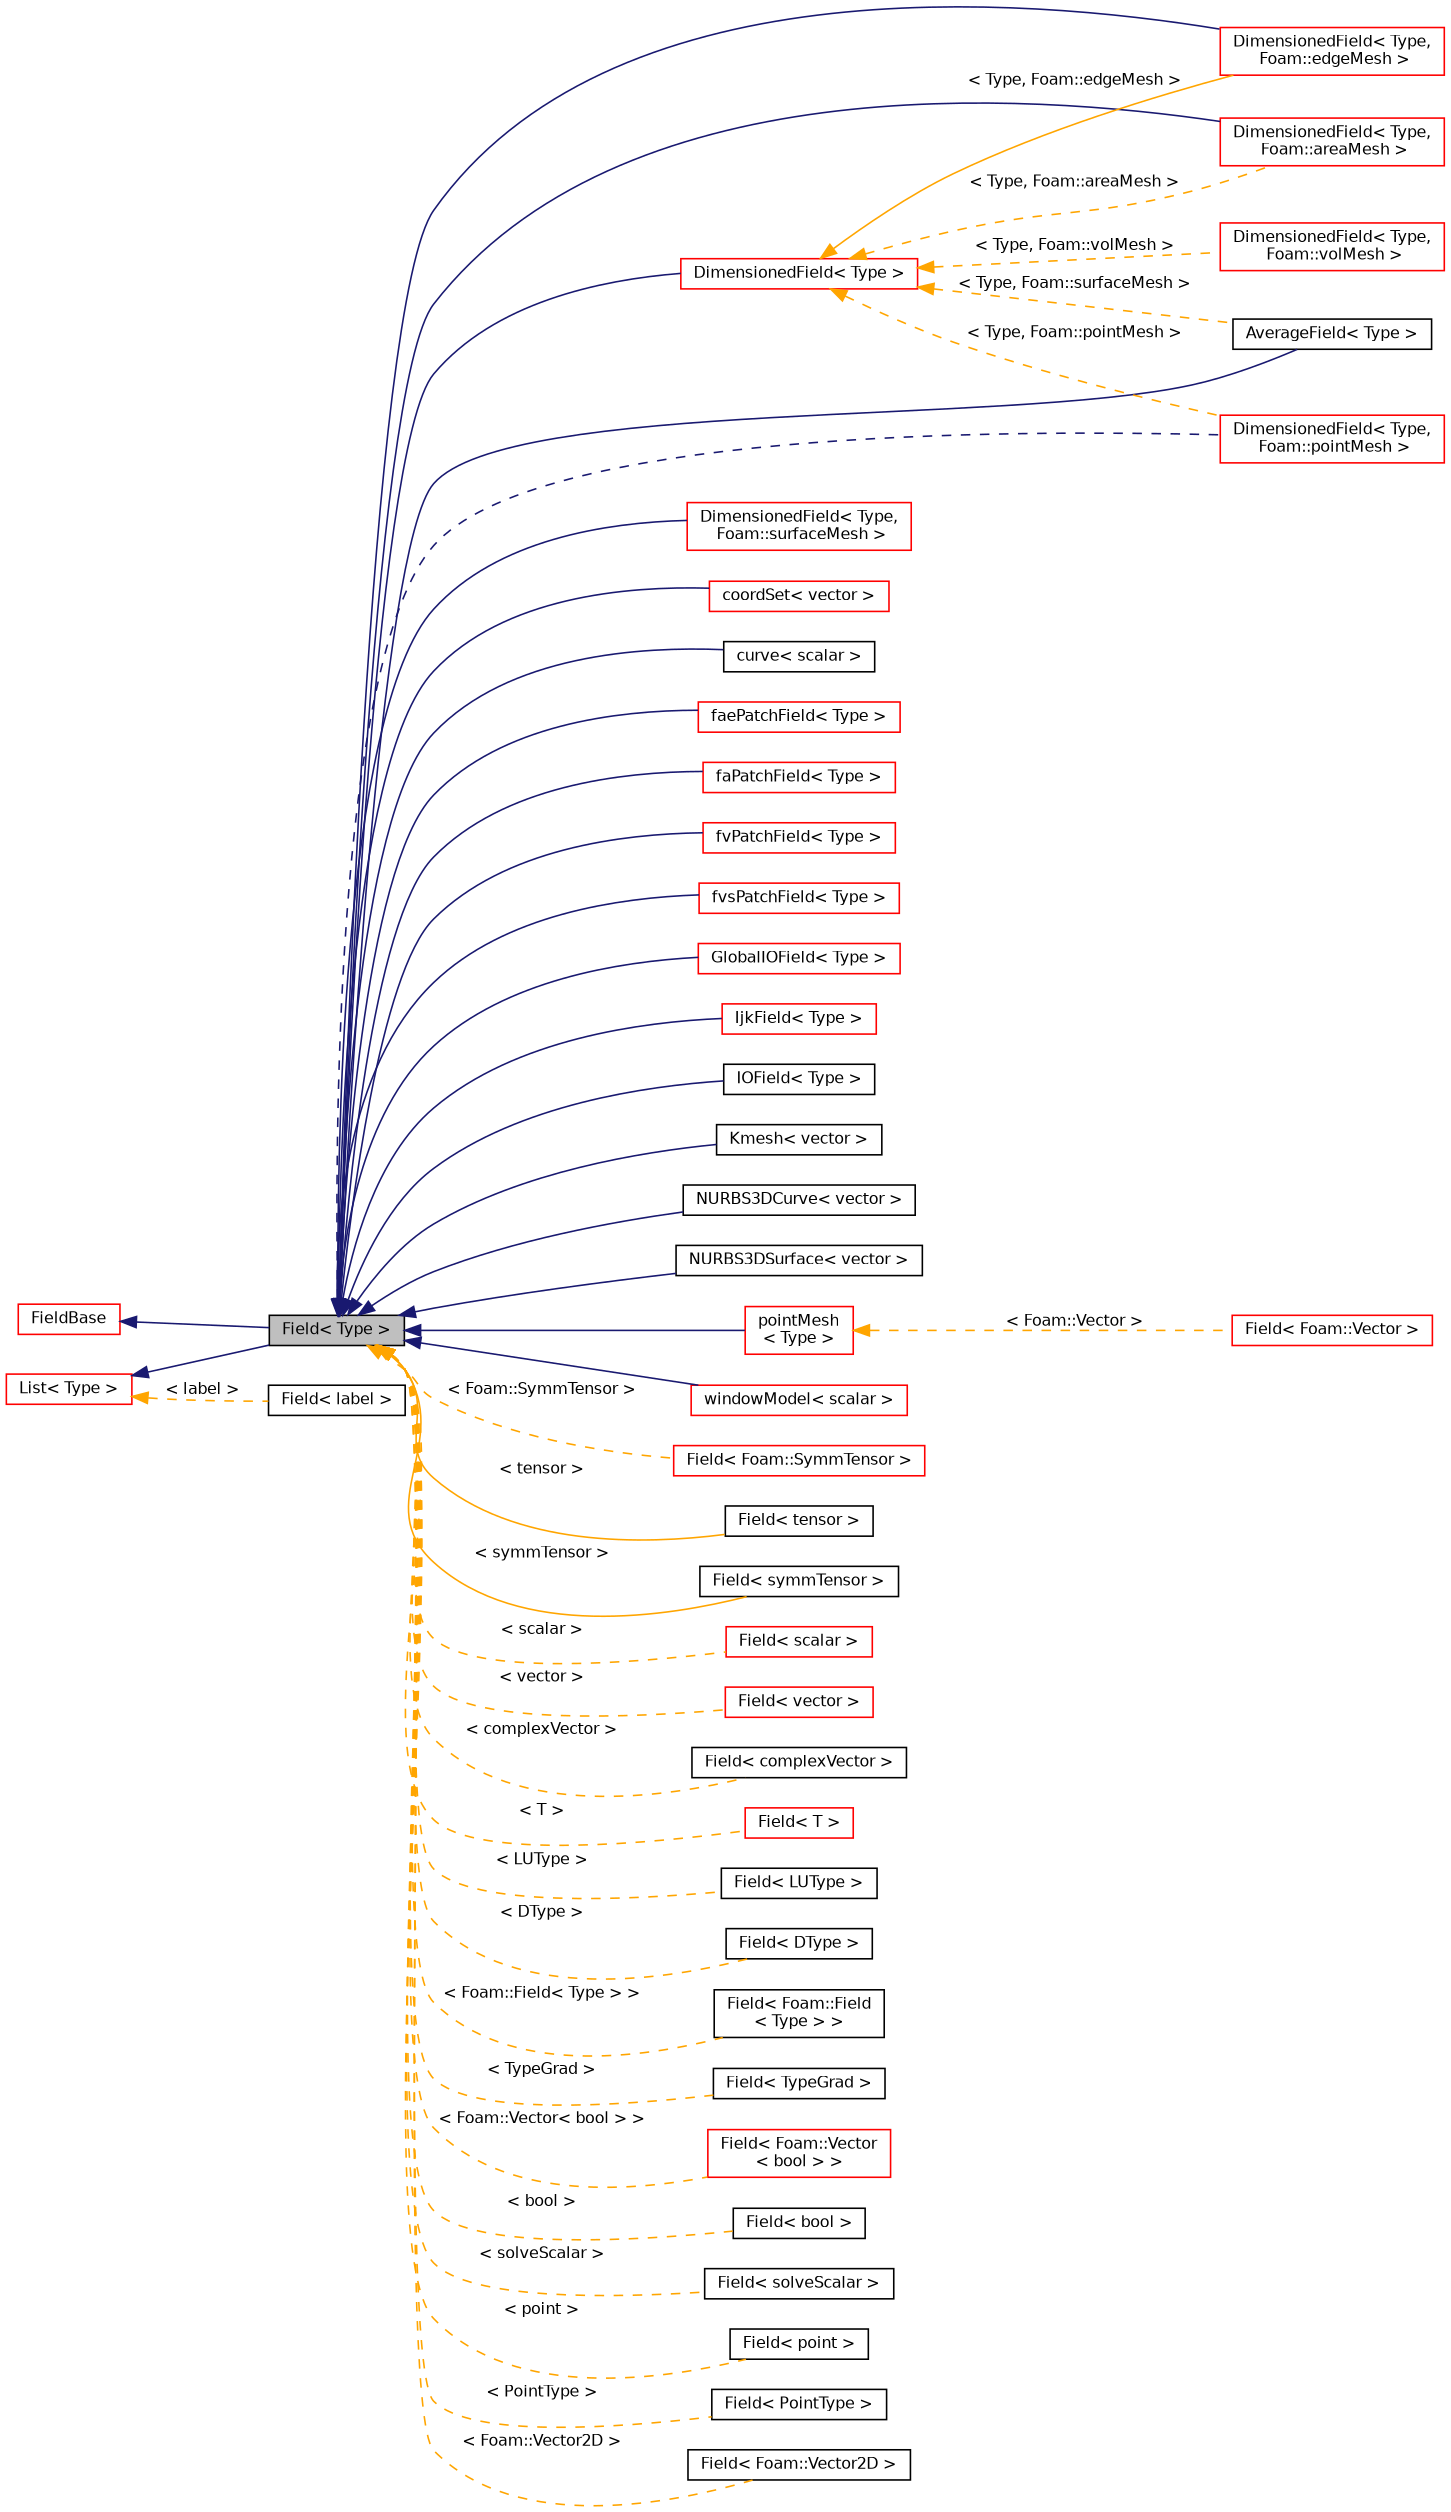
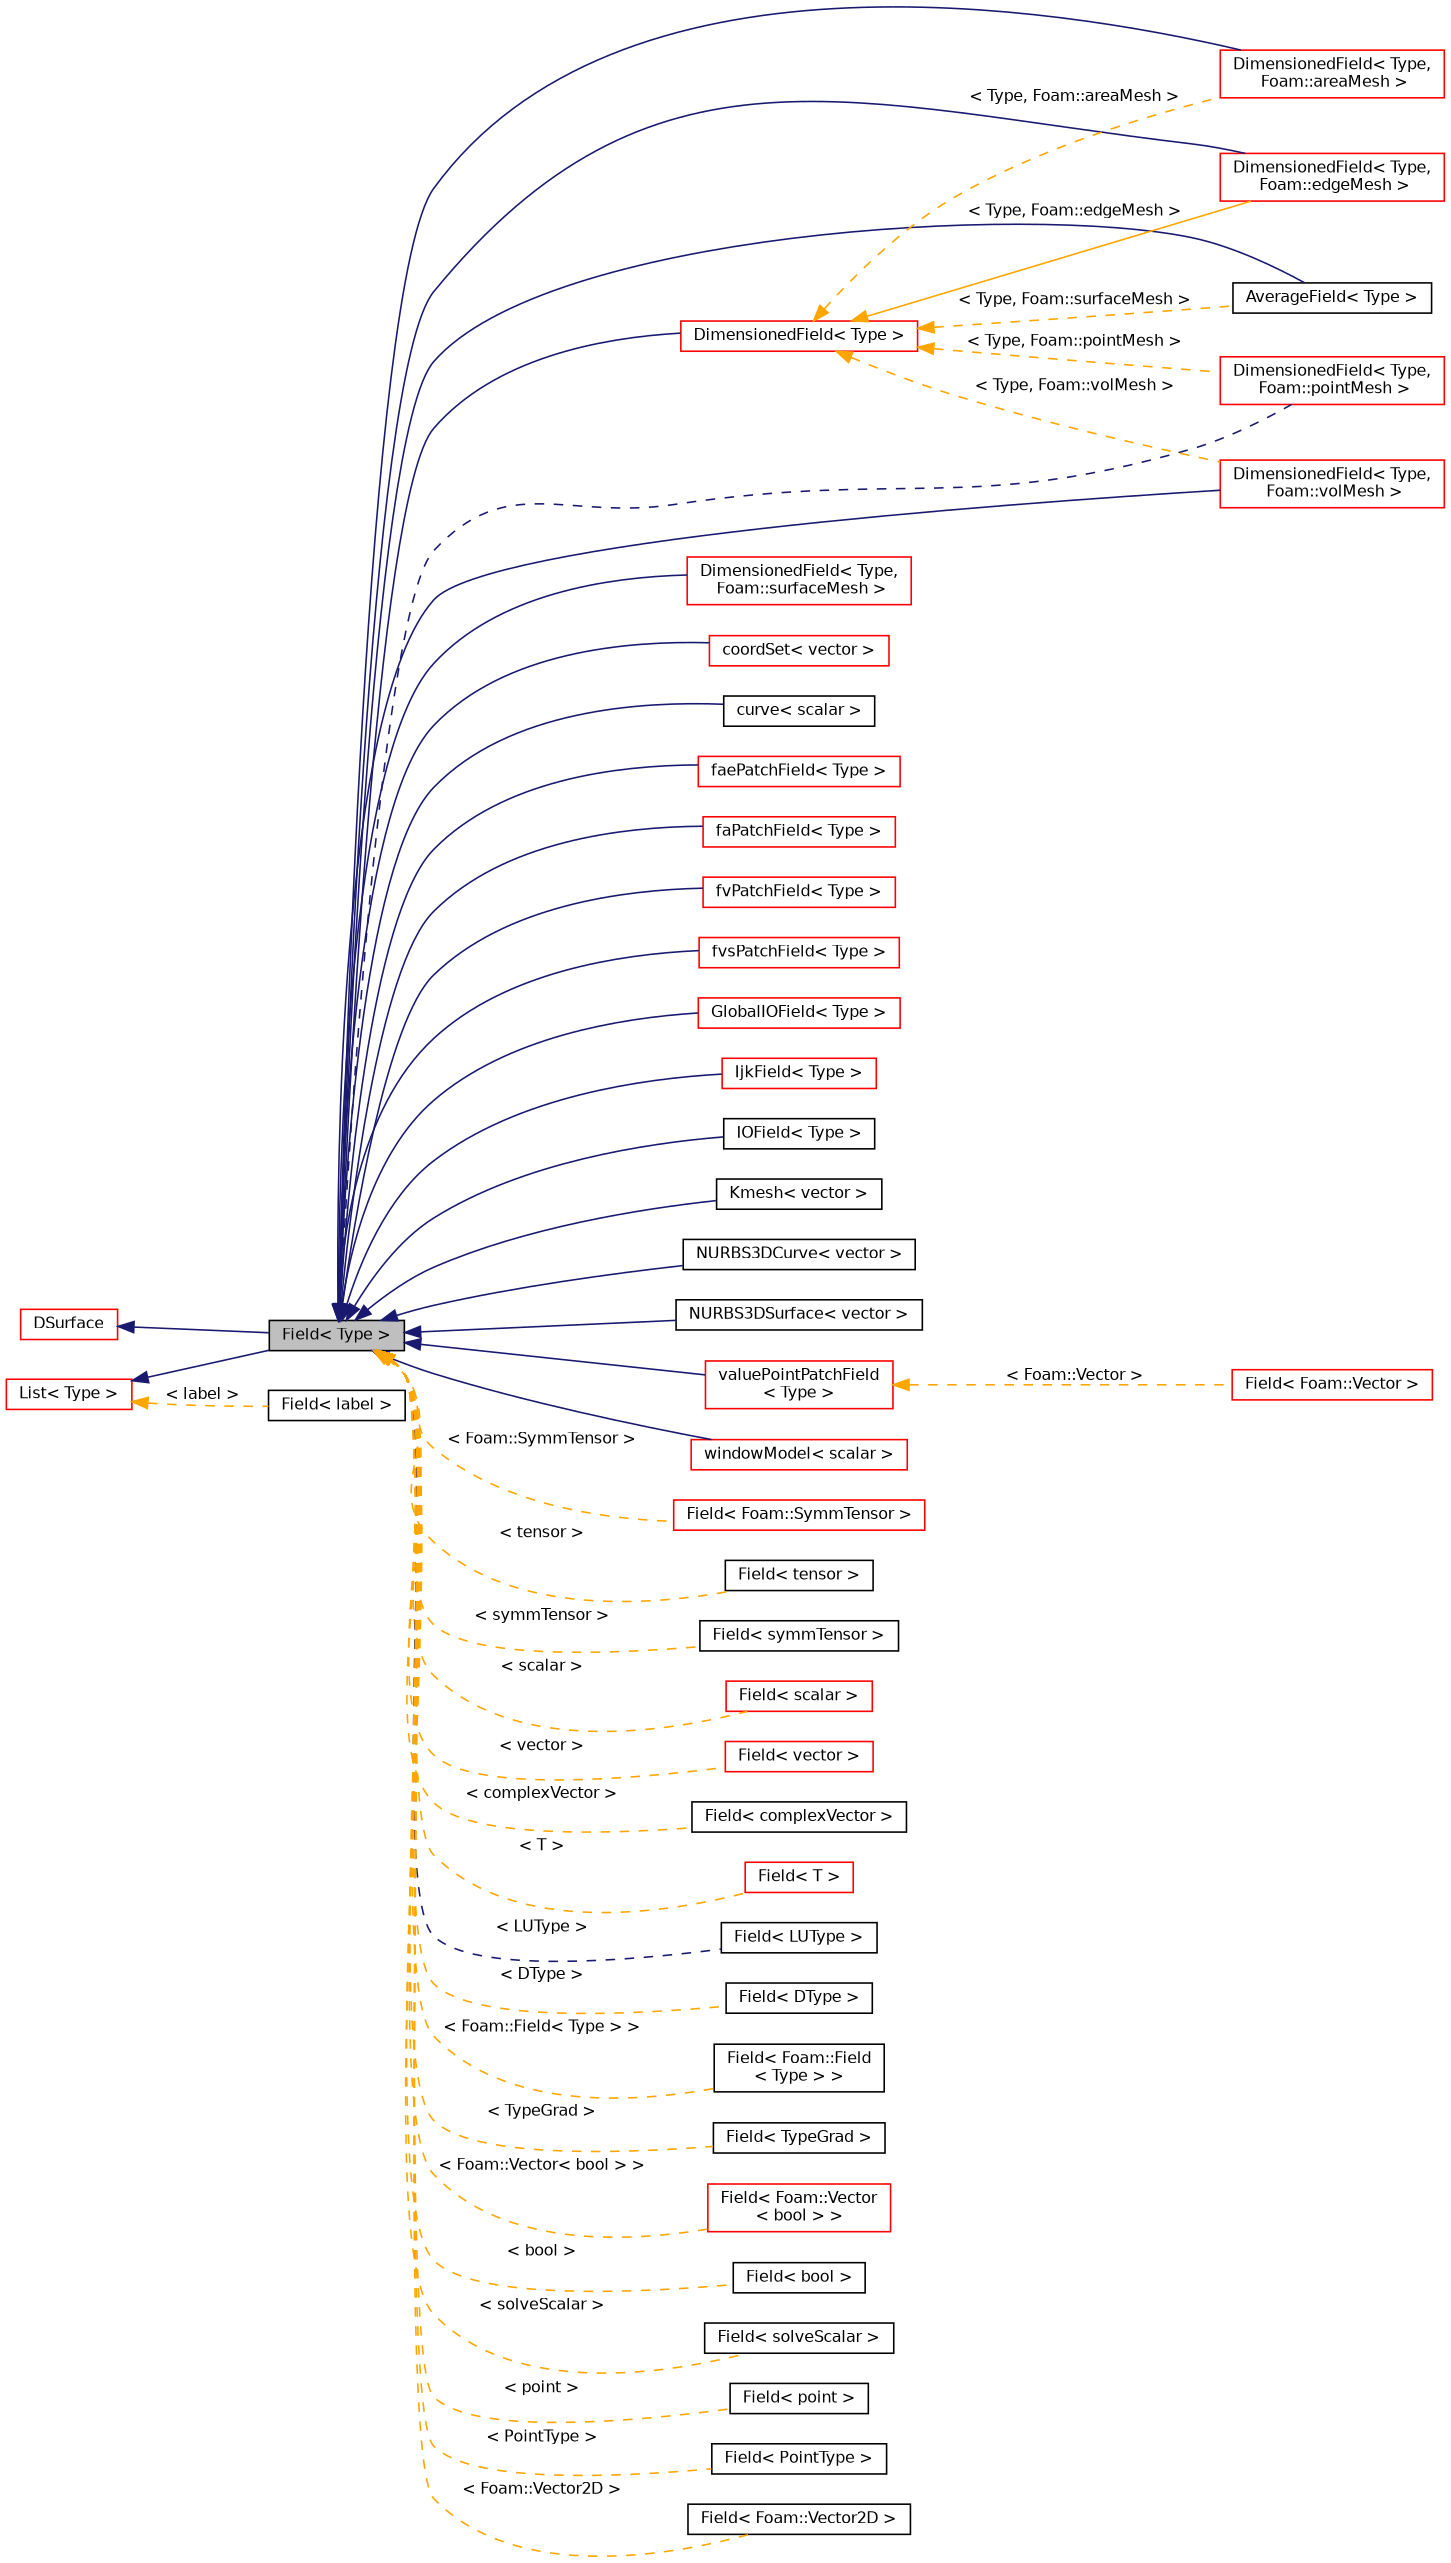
none -> (469, 581)
(69, 1319) -> (69, 1324)
(799, 1330) -> (799, 1385)
(506, 1519) -> (482, 1574)
(476, 1590) -> (432, 1622)
(429, 1857) -> (429, 1922)
